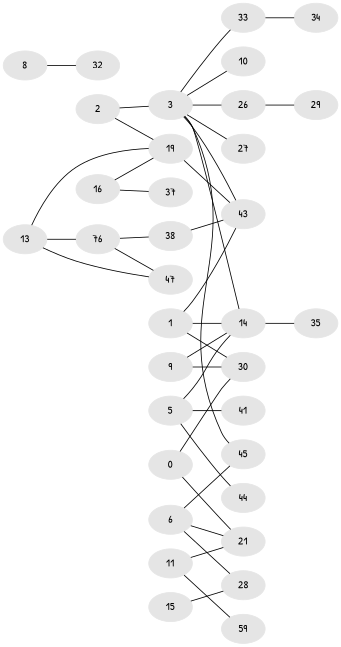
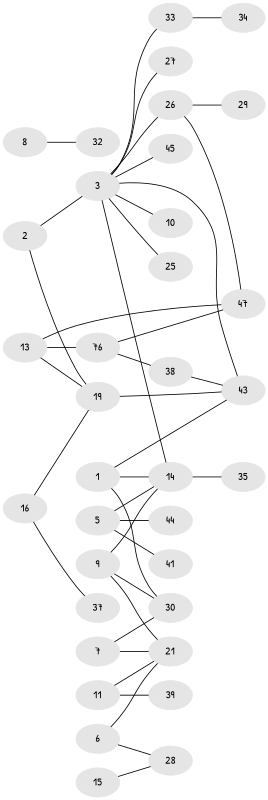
none -> (222, 200)
none -> (171, 267)
(171, 465) -> (98, 652)
(207, 487) -> none
none -> (134, 608)
(243, 629) -> (171, 695)
